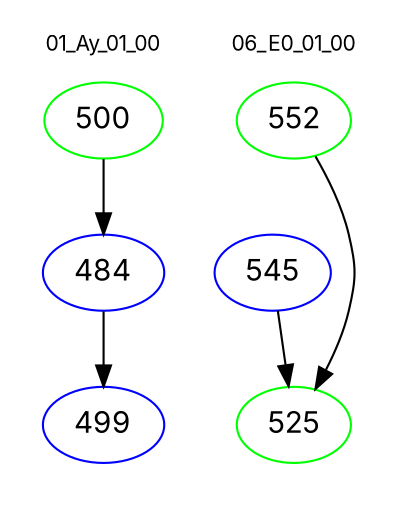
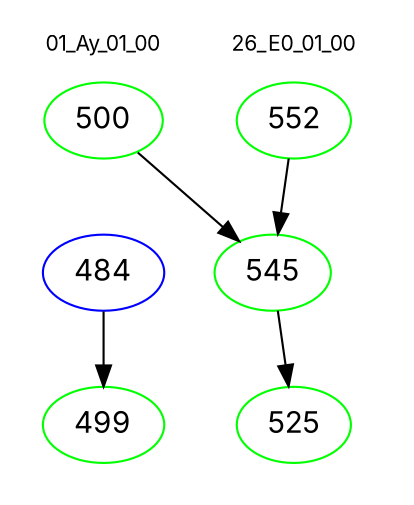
(294, 45) -> (294, 45)
(104, 186) -> (168, 179)
(354, 262) -> (285, 186)
(273, 273) -> (273, 273)
(104, 425) -> (104, 425)
